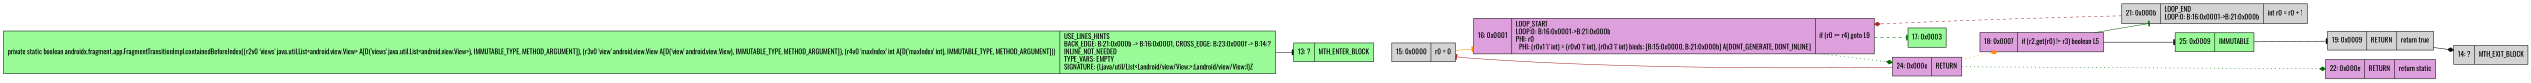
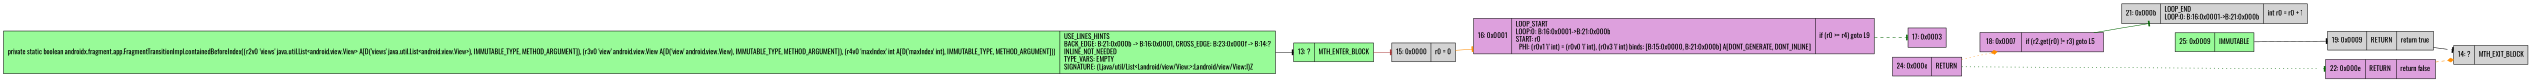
(2001, 19) -> none
(1927, 38) -> (1927, 38)
(1526, 40) -> (1529, 40)
(2061, 42) -> (2060, 42)
(2138, 42) -> none
(2440, 48) -> (2440, 48)
(1853, 58) -> none
none -> (2442, 61)
(1675, 67) -> (1381, 52)
(2141, 68) -> (2141, 68)
(2415, 69) -> (2415, 69)
